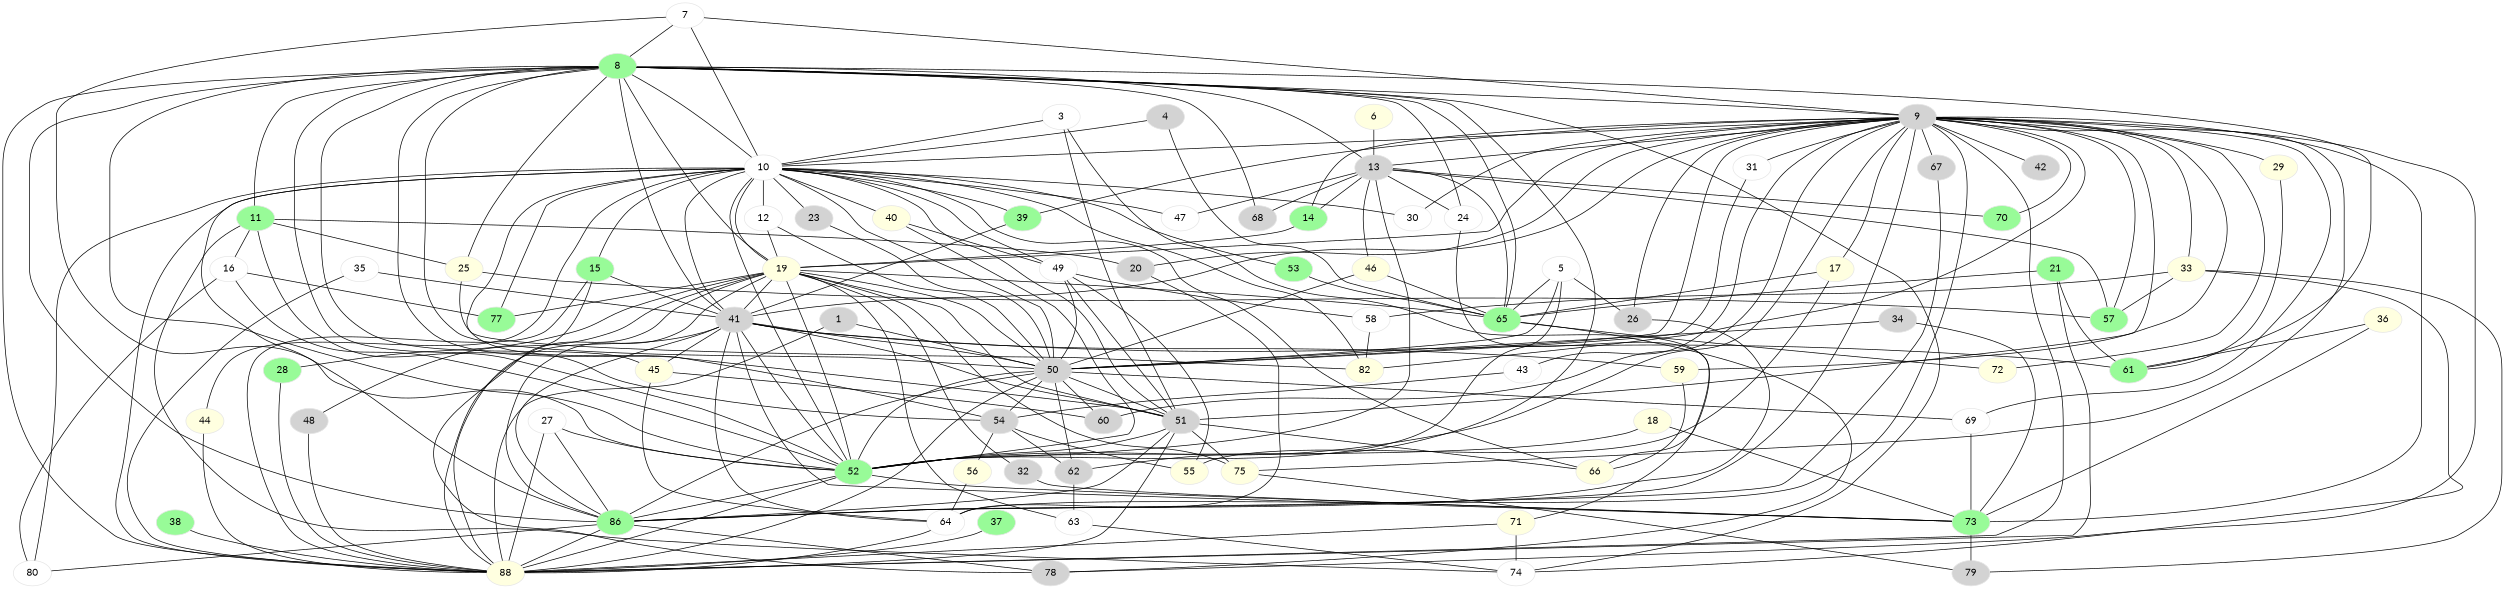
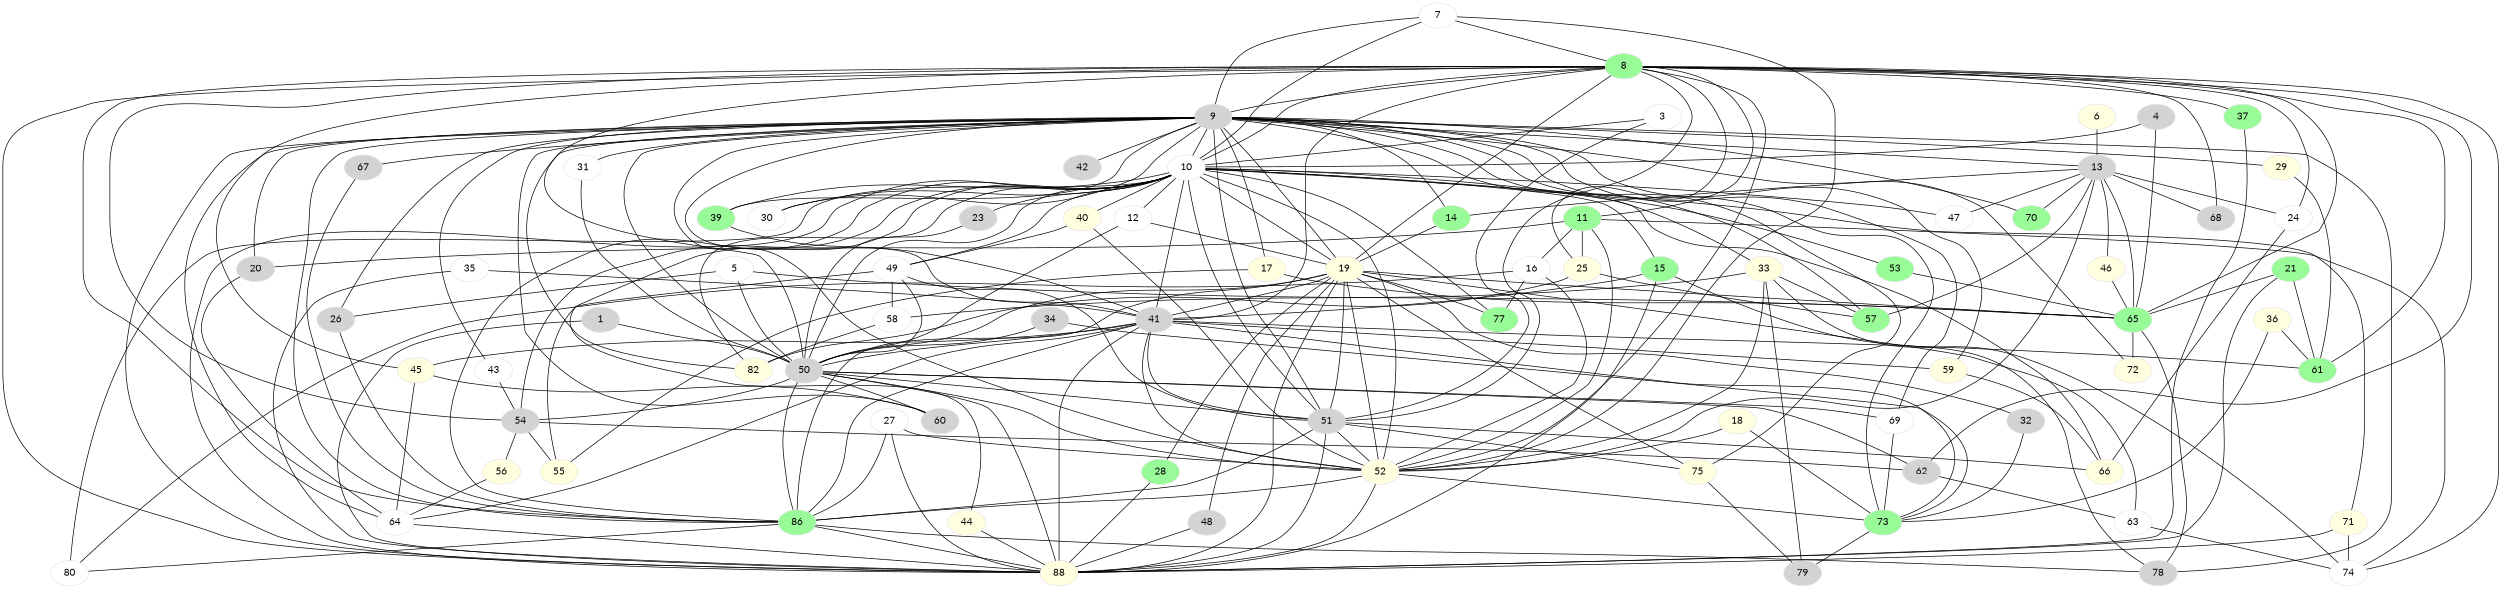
(1192, 91) -> (1980, 80)
(1212, 320) -> none
(1463, 329) -> (1828, 219)
(1427, 430) -> (1636, 431)
(853, 472) -> (1380, 472)
(175, 522) -> none
